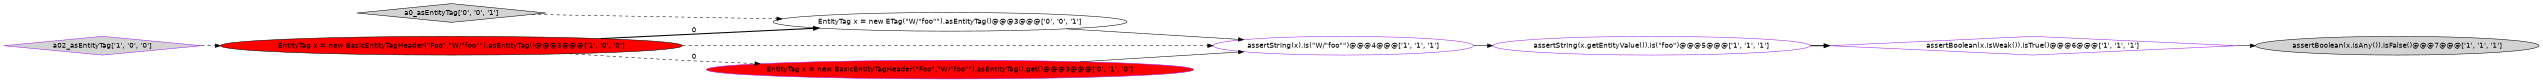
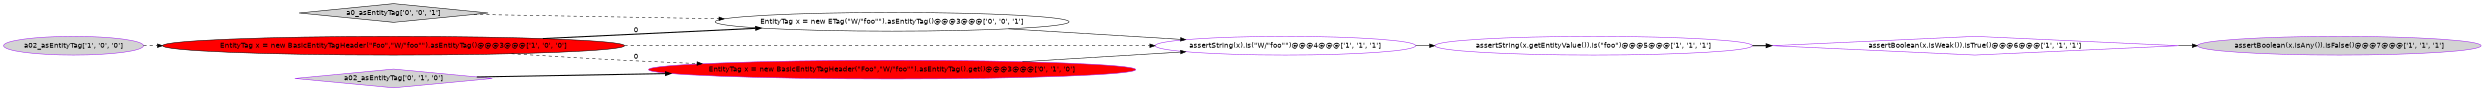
(102, 46) -> (74, 46)
(2397, 46) -> (2339, 46)
none -> (394, 78)
